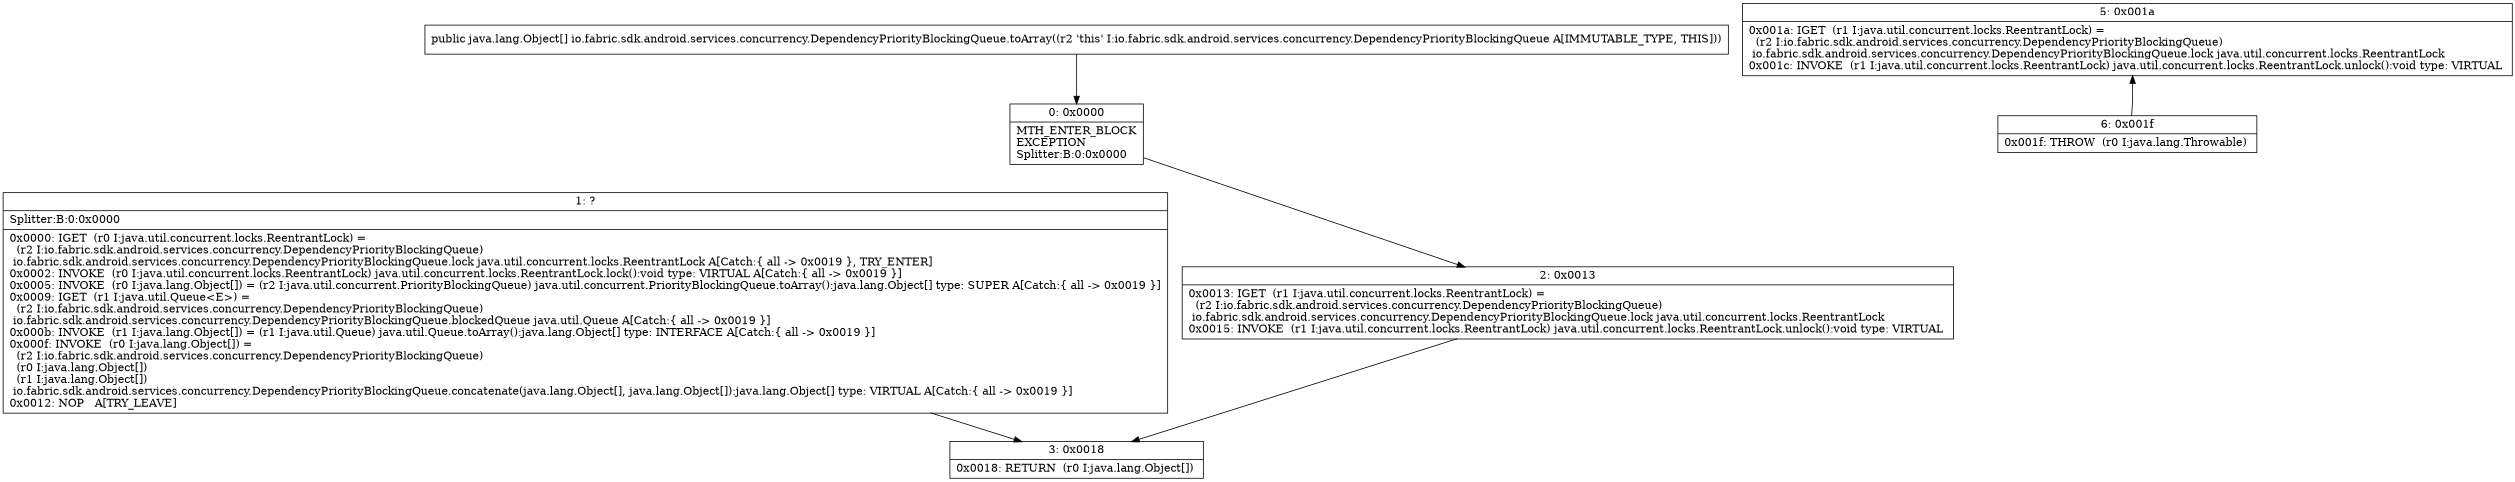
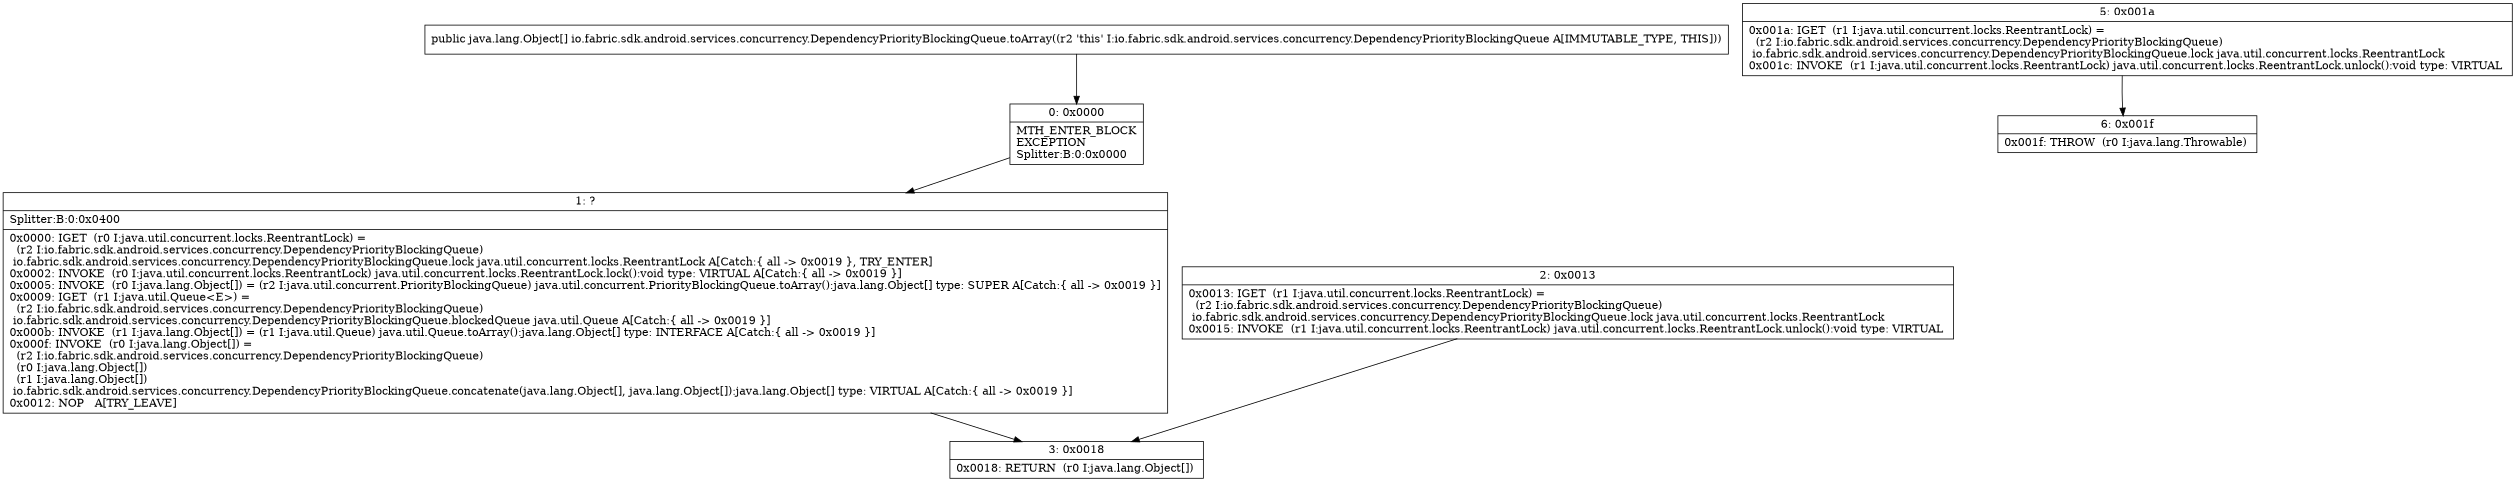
(2132, 100) -> (2122, 92)
(1301, 211) -> (962, 174)
(65, 220) -> (65, 220)
